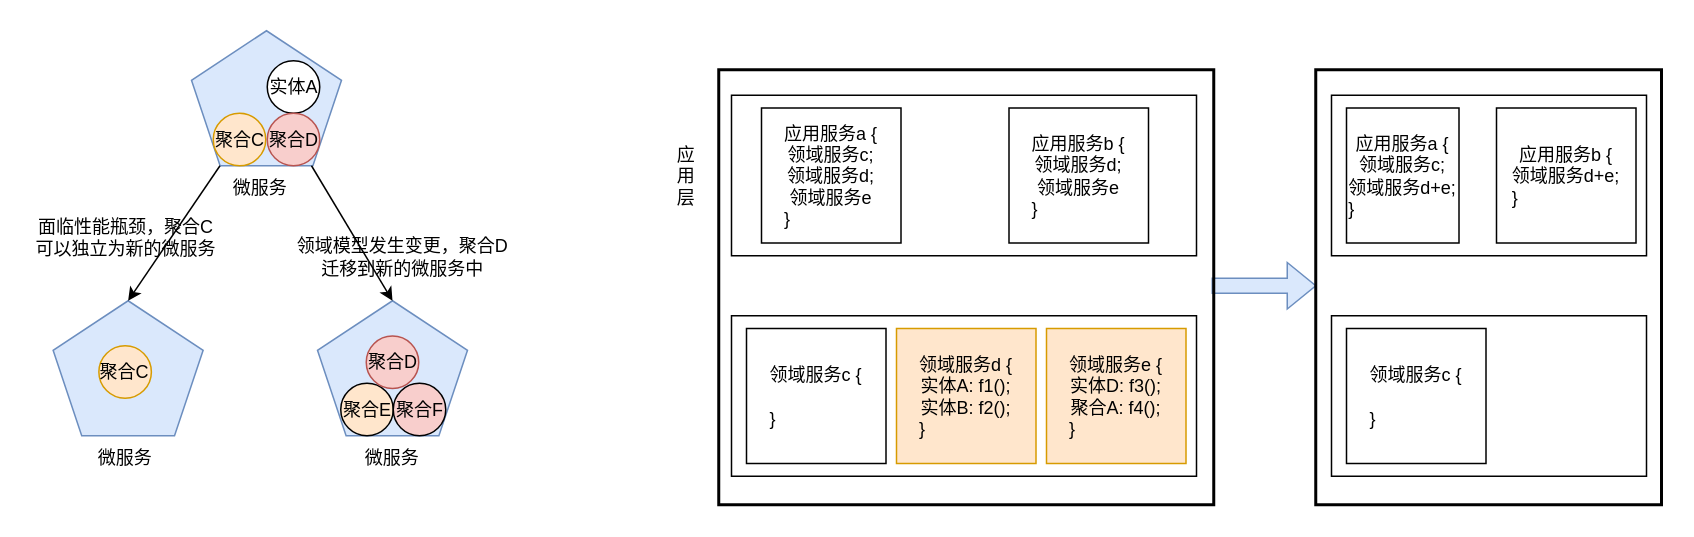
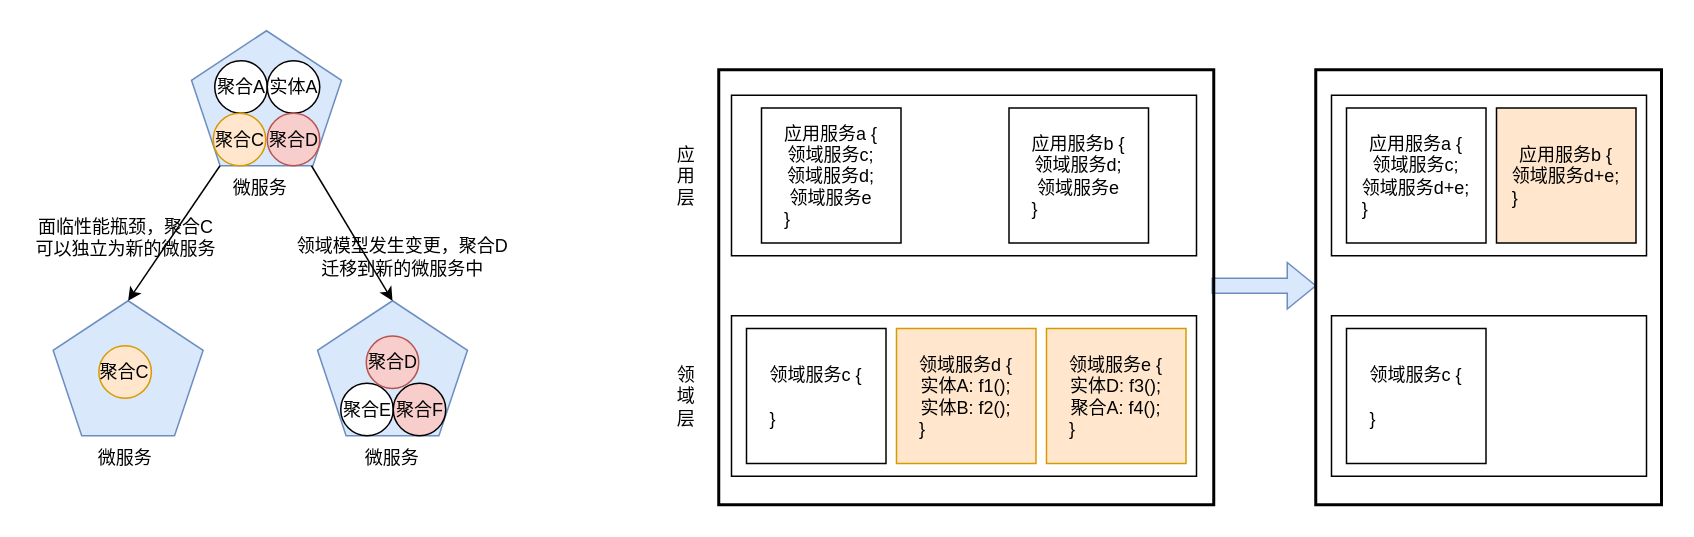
none -> (241, 87)
(1403, 176) -> (1416, 176)
(1566, 176) -> (1566, 176)
none -> (686, 396)
(367, 410) -> (367, 410)
